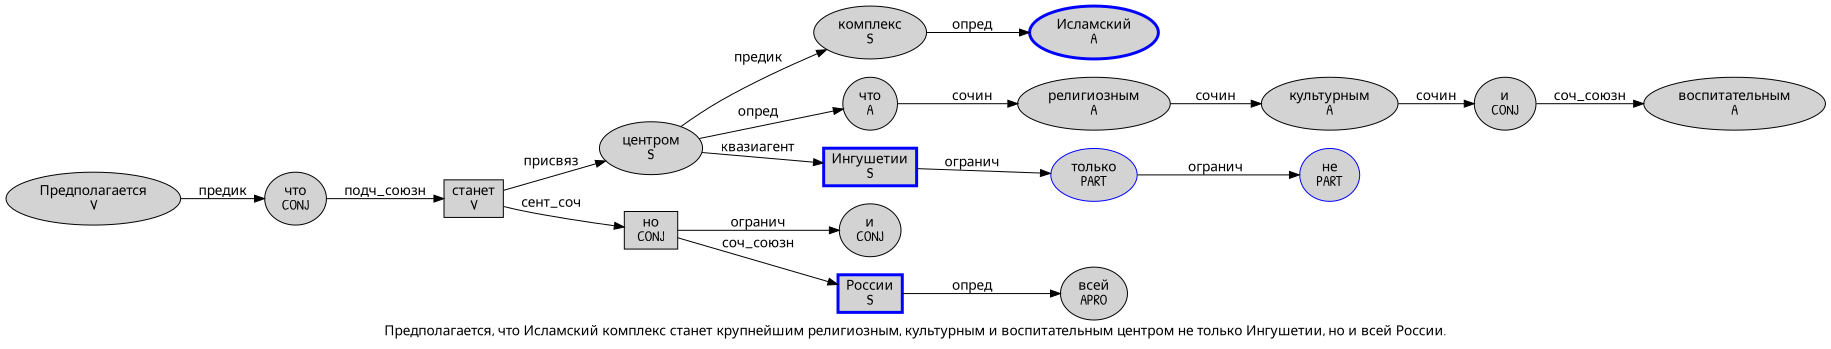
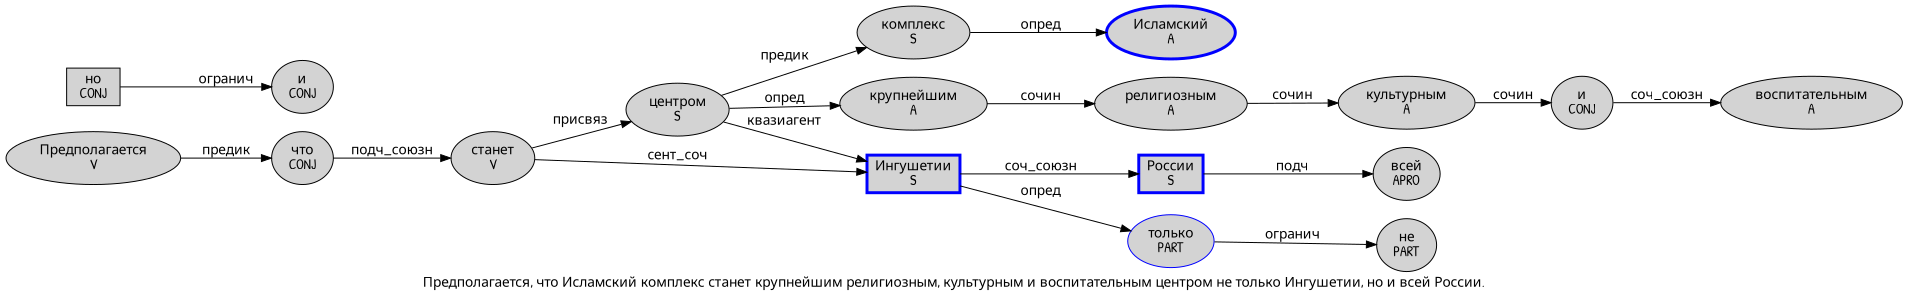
(870, 104) -> (913, 104)
(972, 163) -> (1041, 191)
(1330, 175) -> (1407, 245)
(474, 199) -> (493, 158)
(559, 217) -> (696, 166)
(753, 260) -> (1044, 174)
(972, 286) -> (1293, 166)
